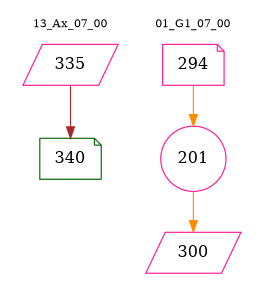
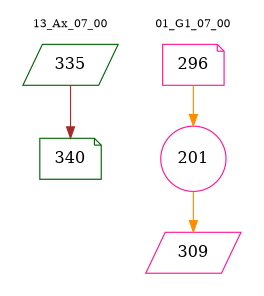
(71, 65) -> (71, 65)
(193, 65) -> (193, 65)
(193, 253) -> (193, 253)
